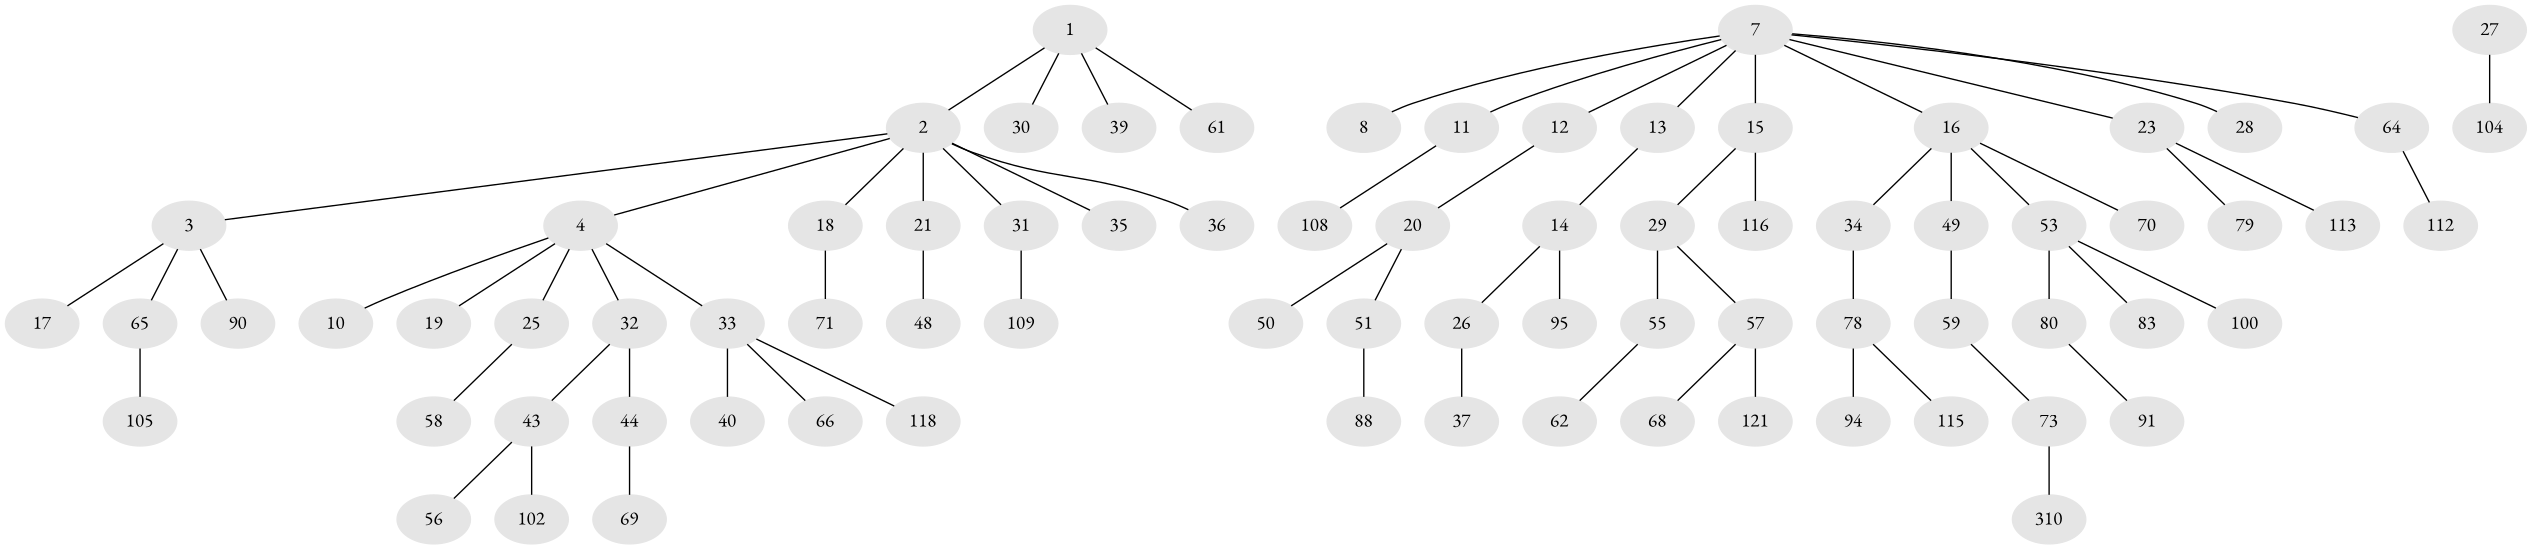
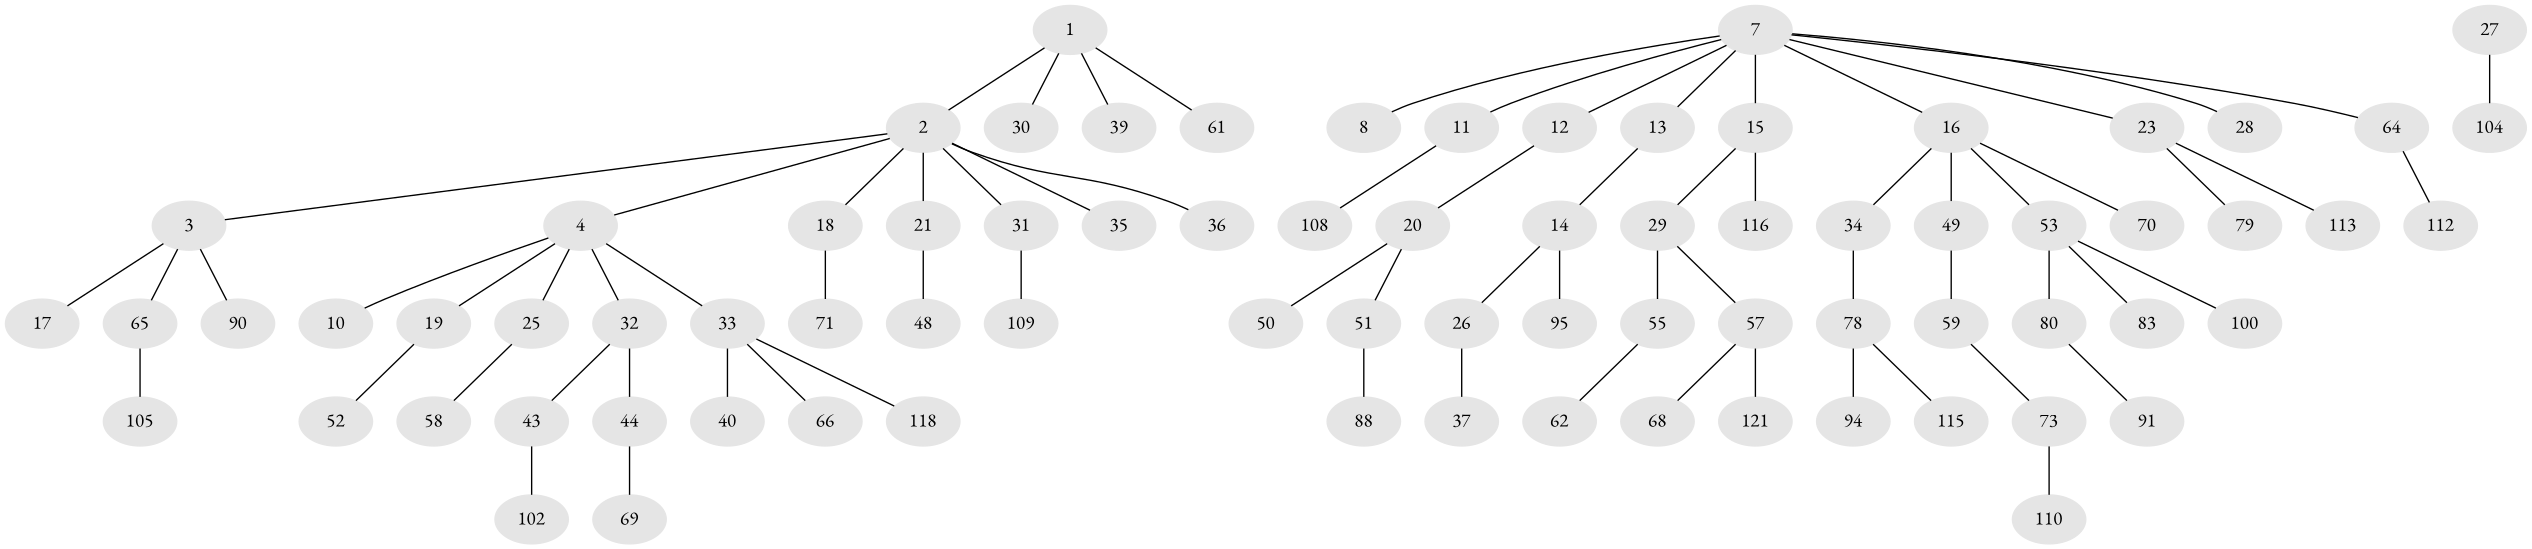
none -> (336, 422)
(434, 519) -> none
(2049, 519) -> (2049, 519)
